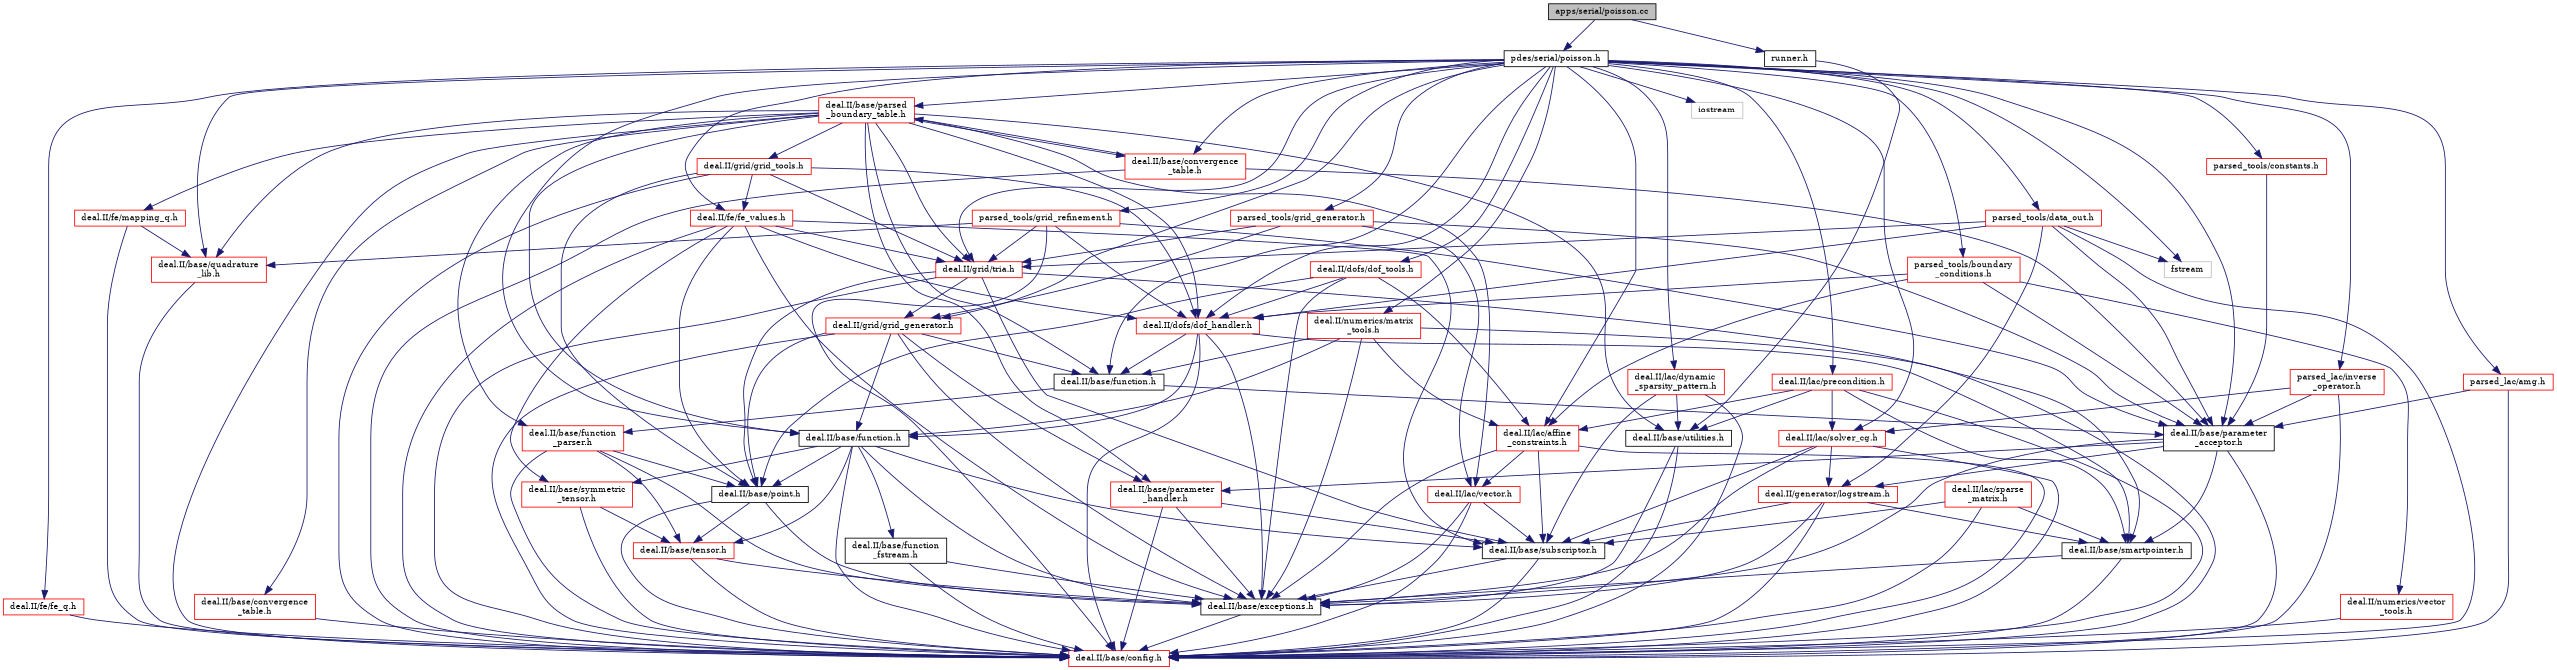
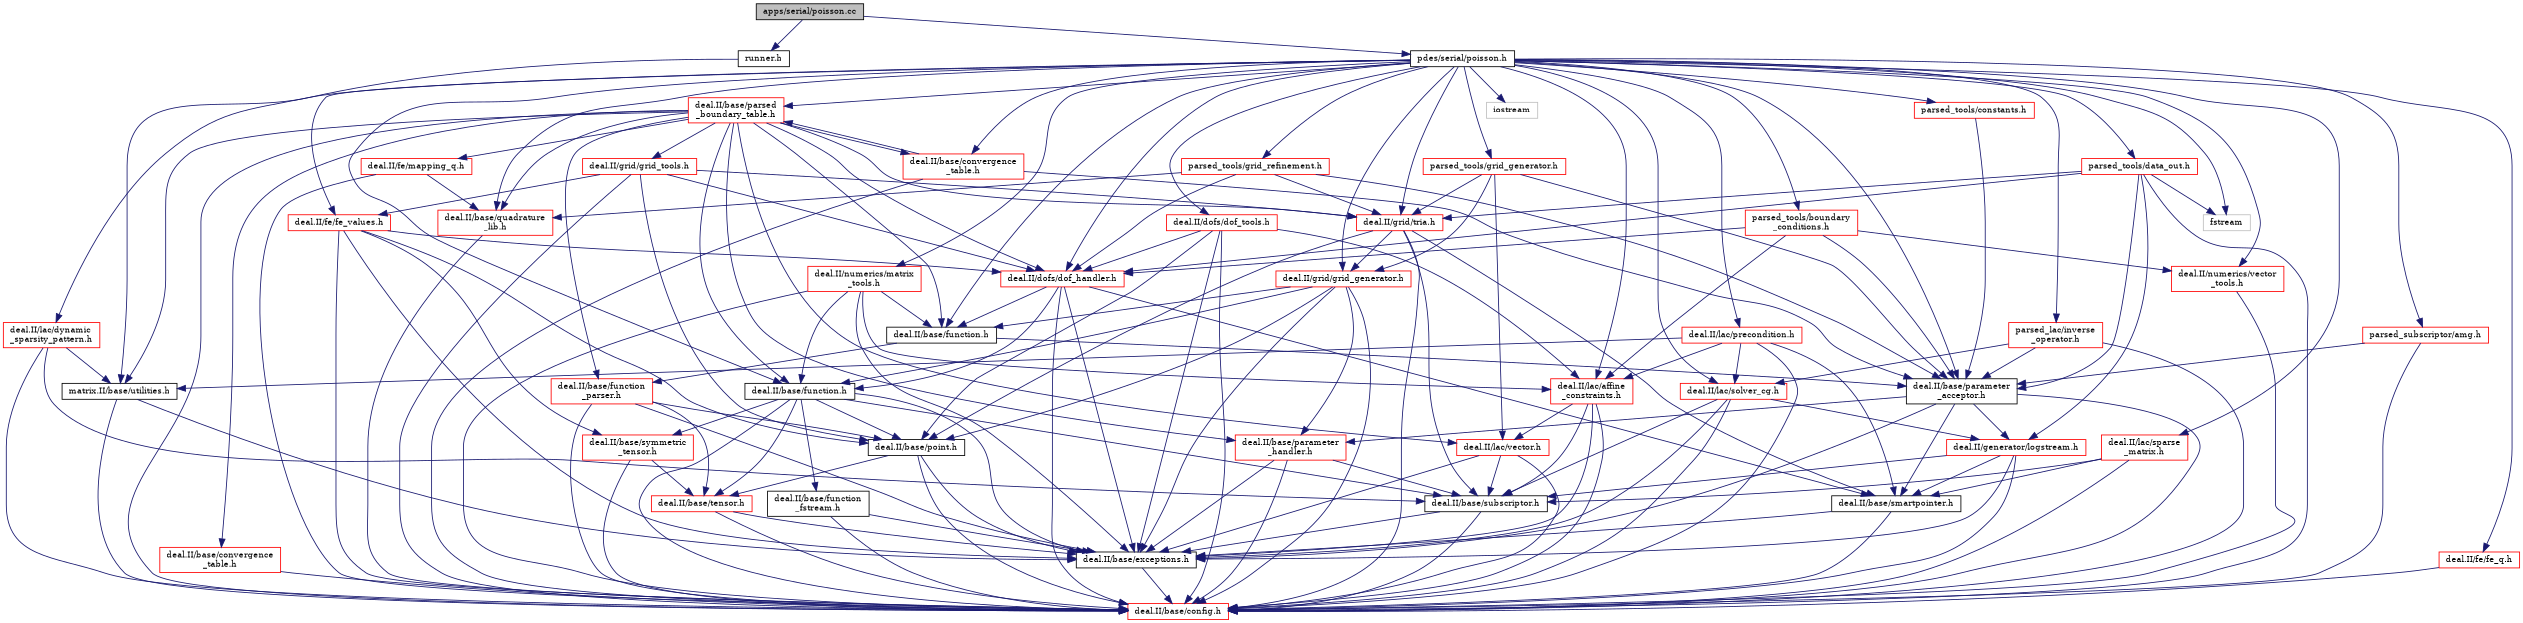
none -> (2115, 85)
none -> (2133, 94)
(856, 243) -> none
(1277, 243) -> none
(838, 369) -> (1224, 426)
(2508, 382) -> (2426, 335)
(1679, 438) -> (120, 391)
